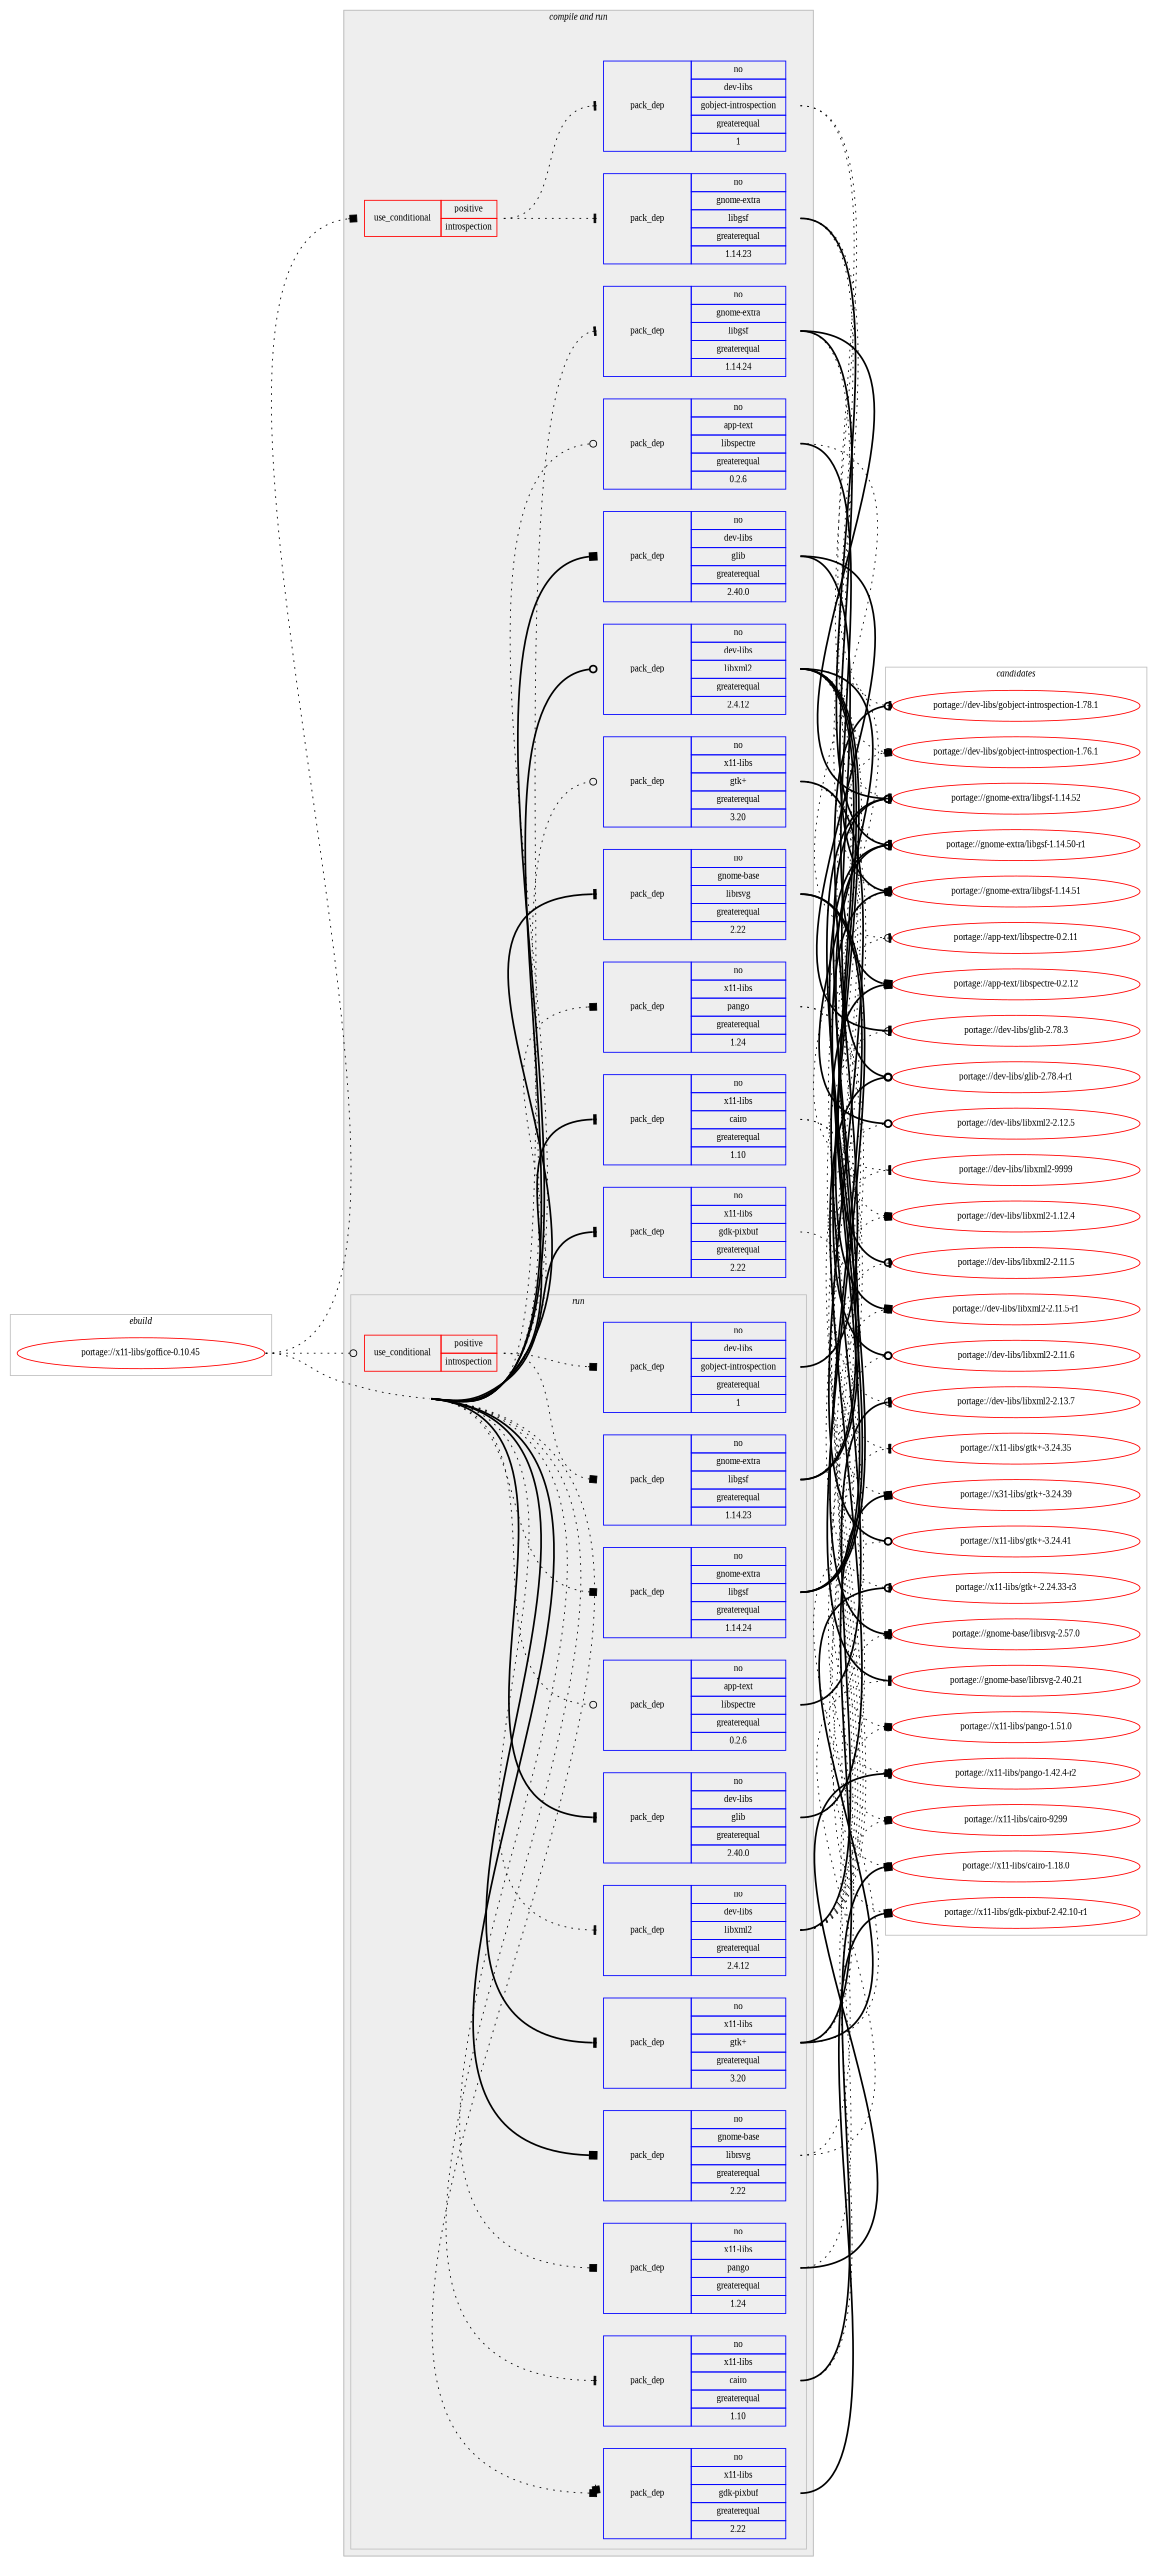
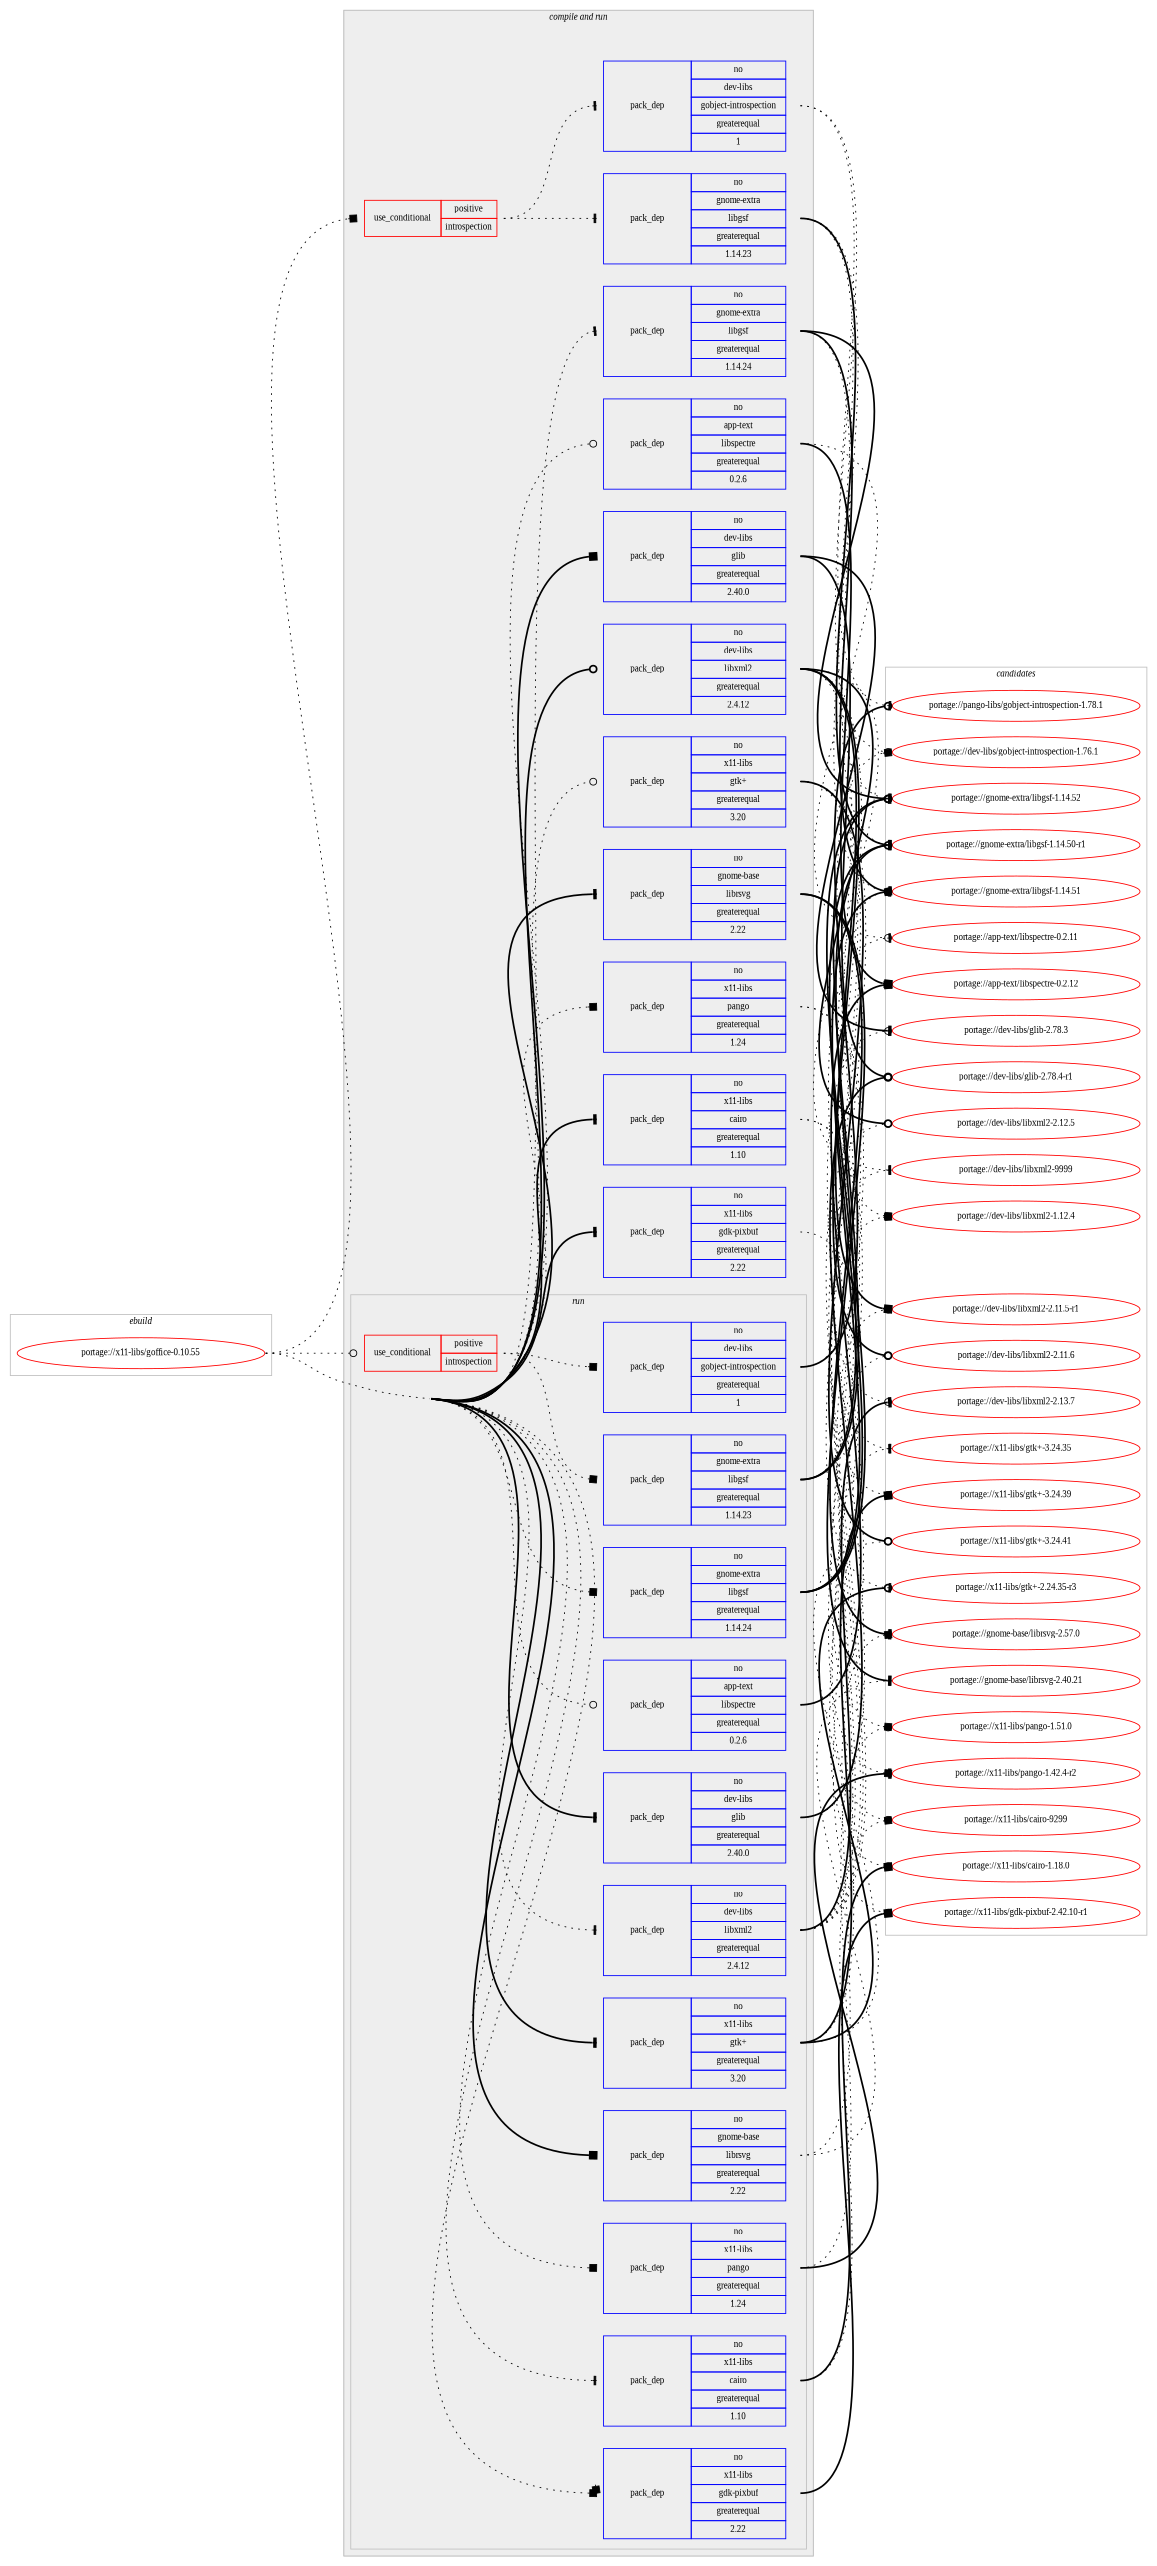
(1016, 706) -> (1016, 706)
(1016, 1263) -> none
(141, 1353) -> (141, 1353)
(1016, 1495) -> (1016, 1495)
(1016, 1588) -> (1016, 1588)
